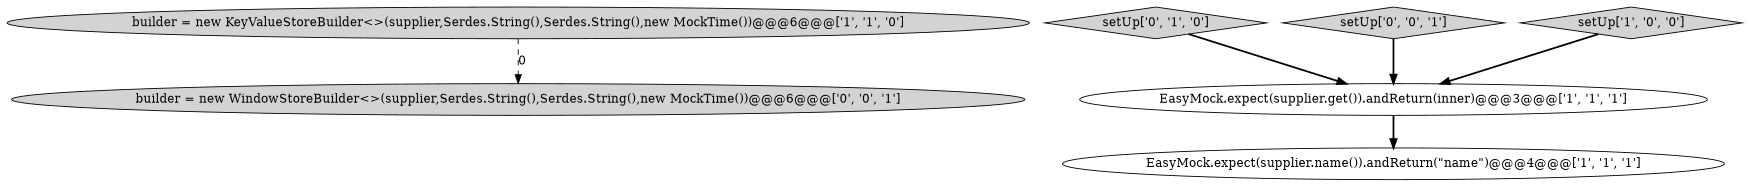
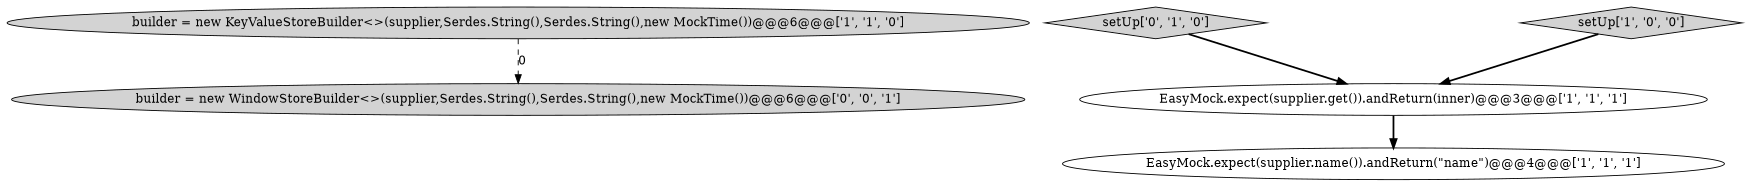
(1393, 23) -> none
